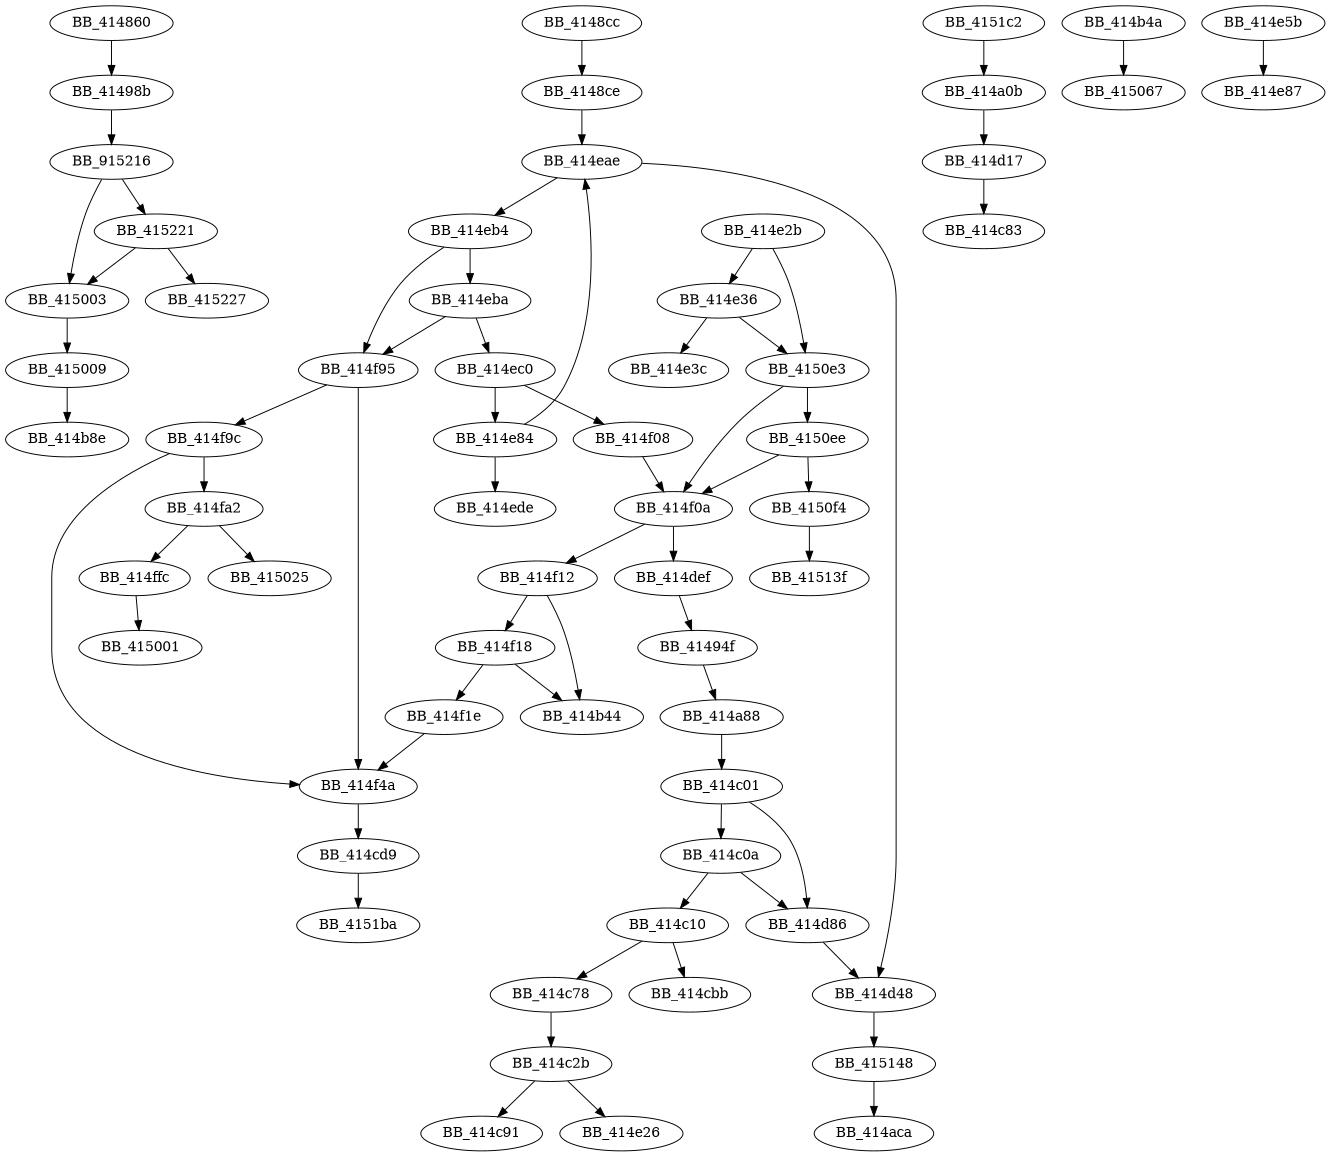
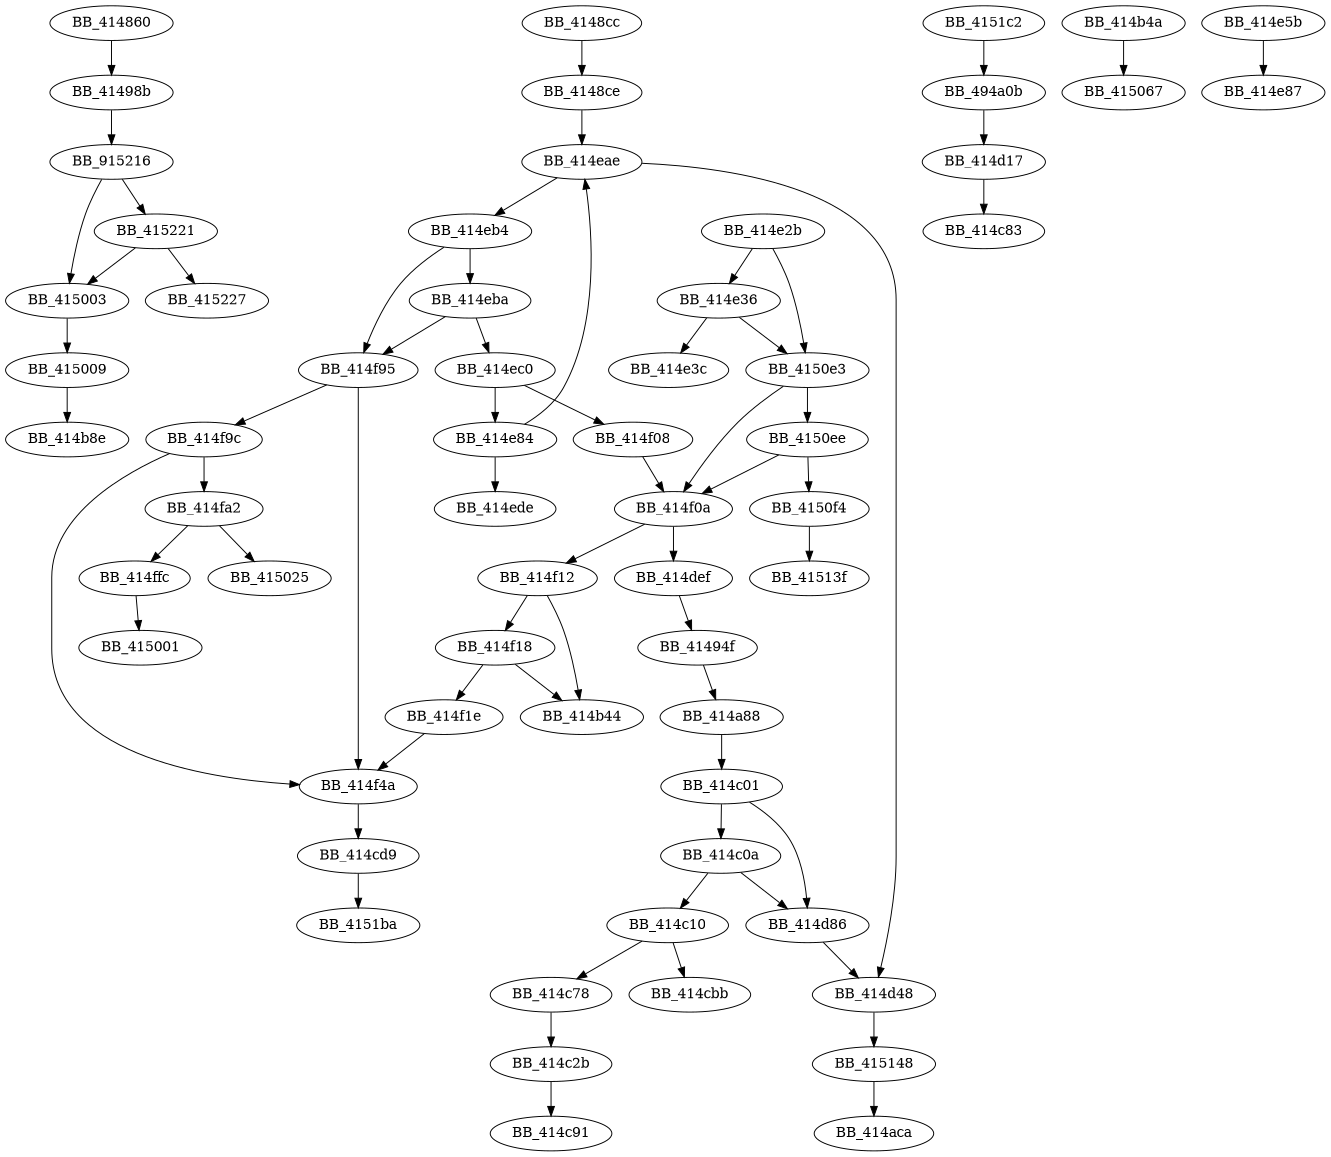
(984, 93) -> (984, 93)
(621, 1134) -> none
